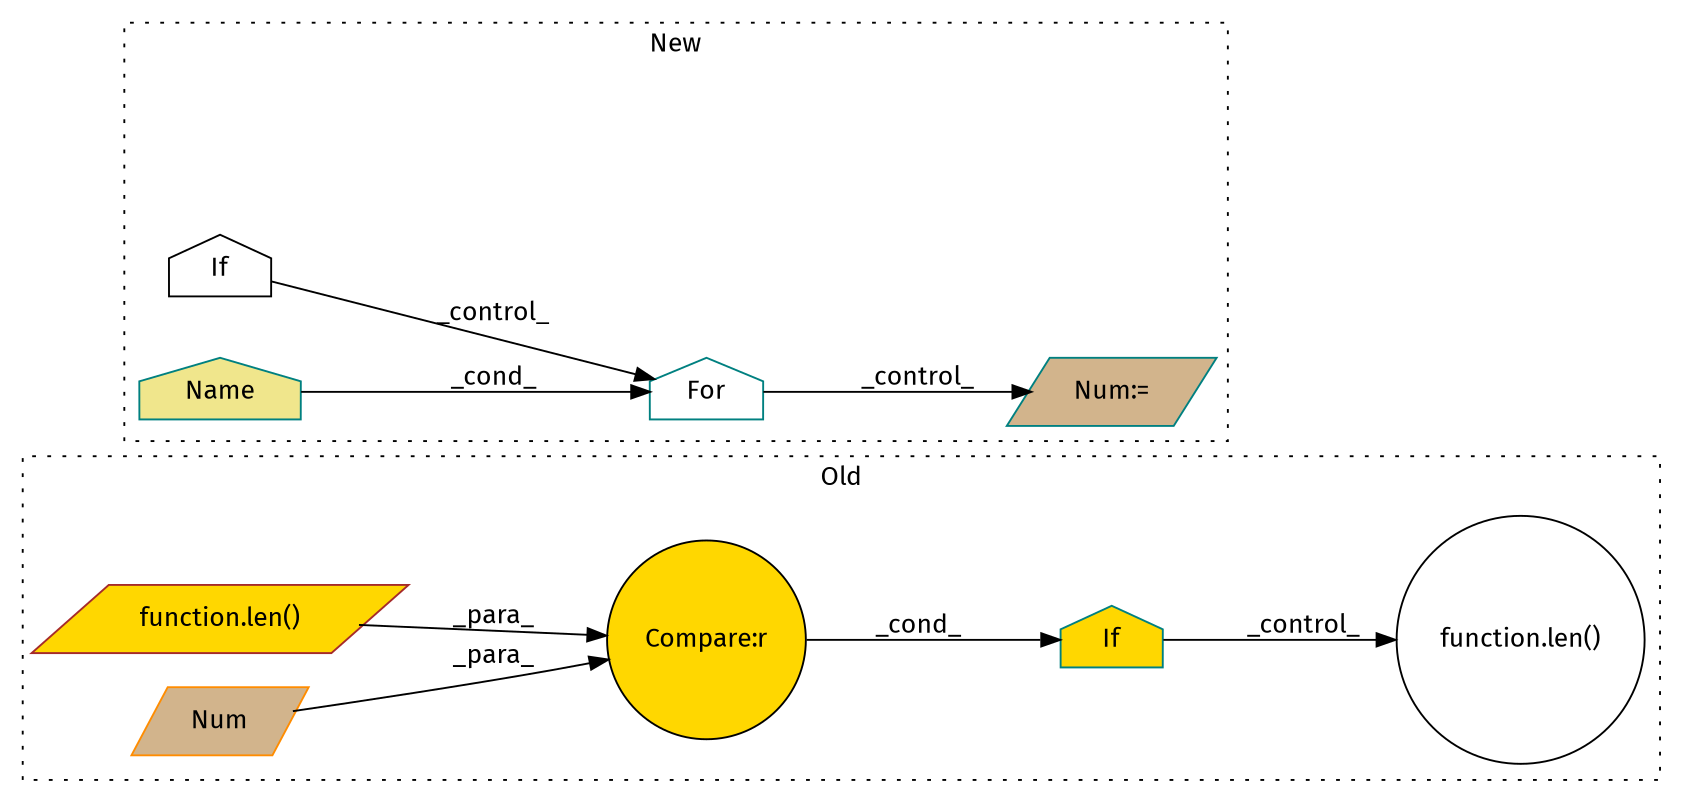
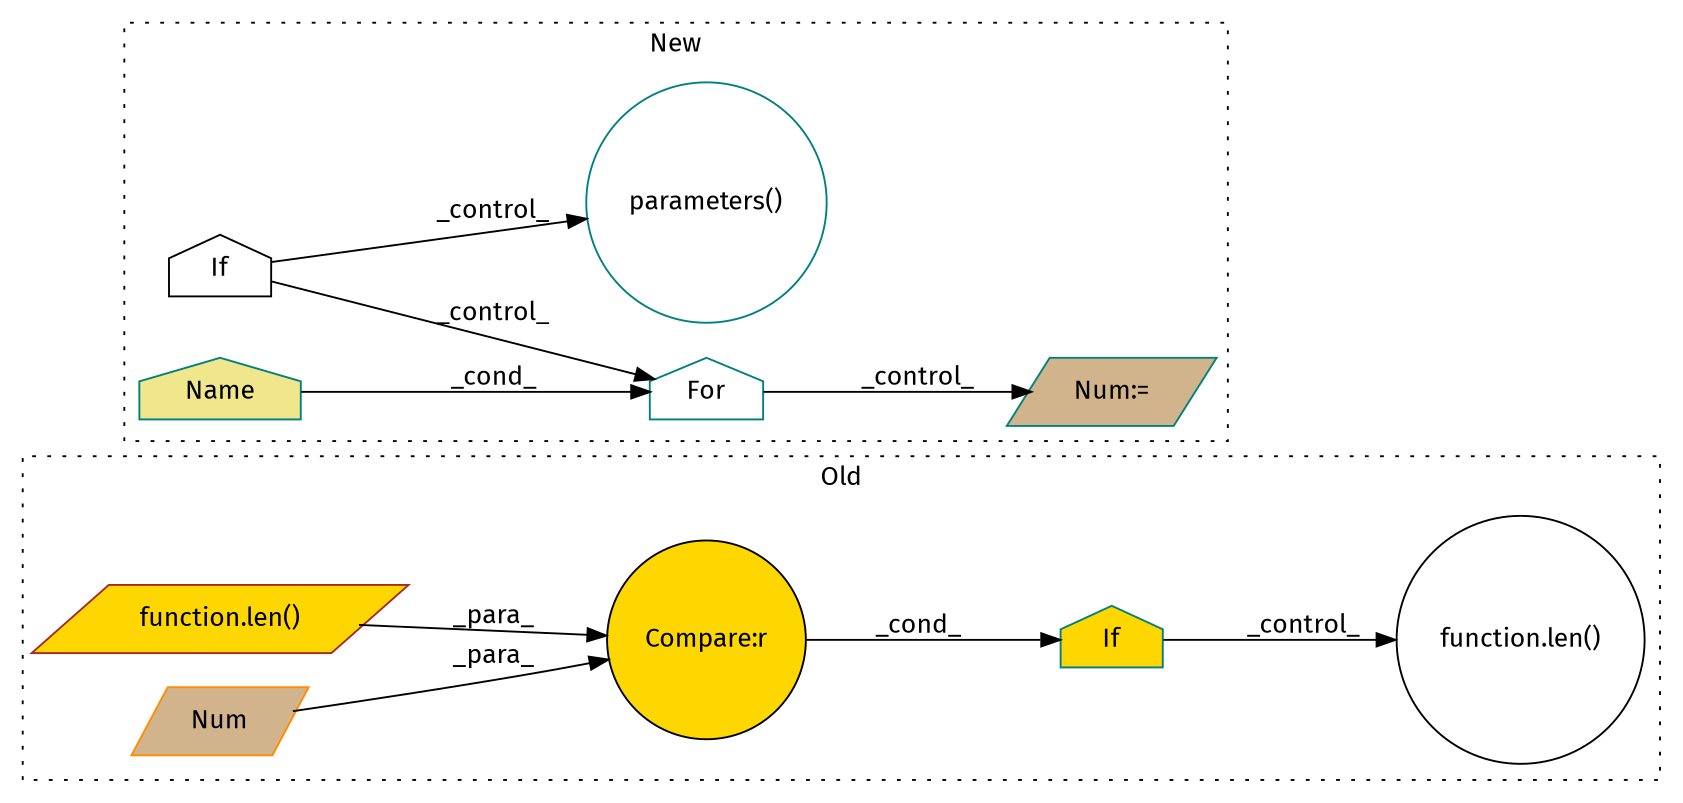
none -> (706, 203)
